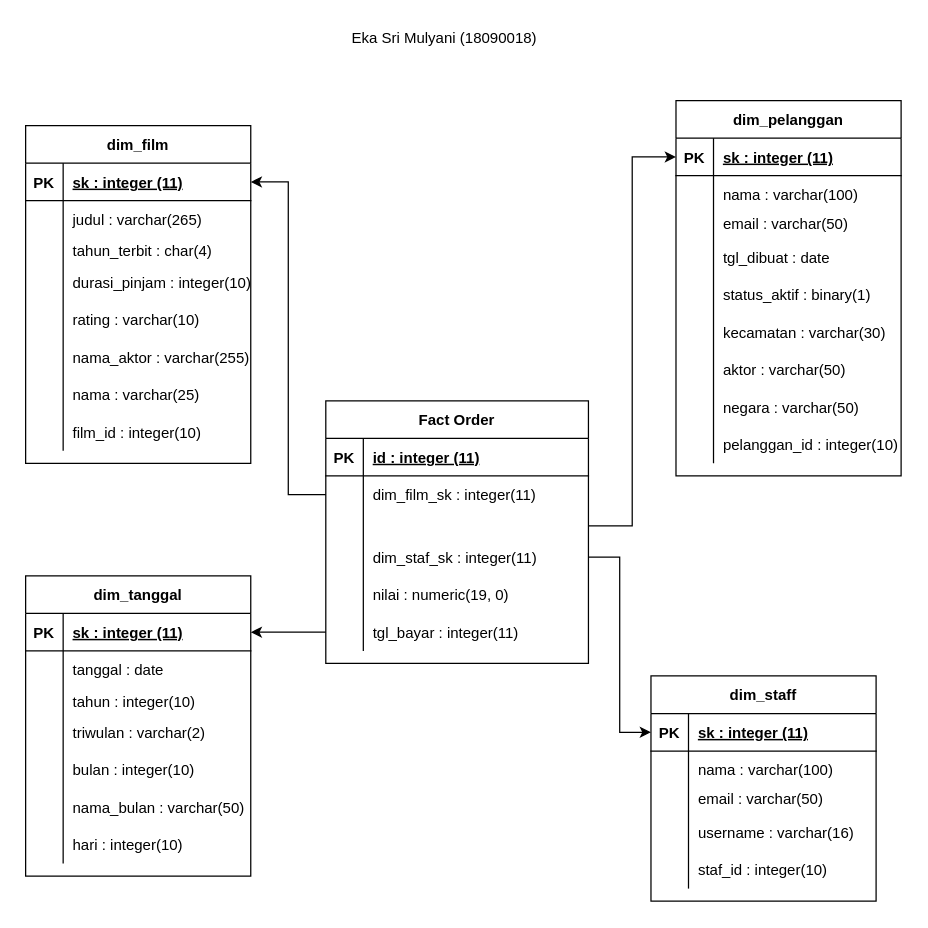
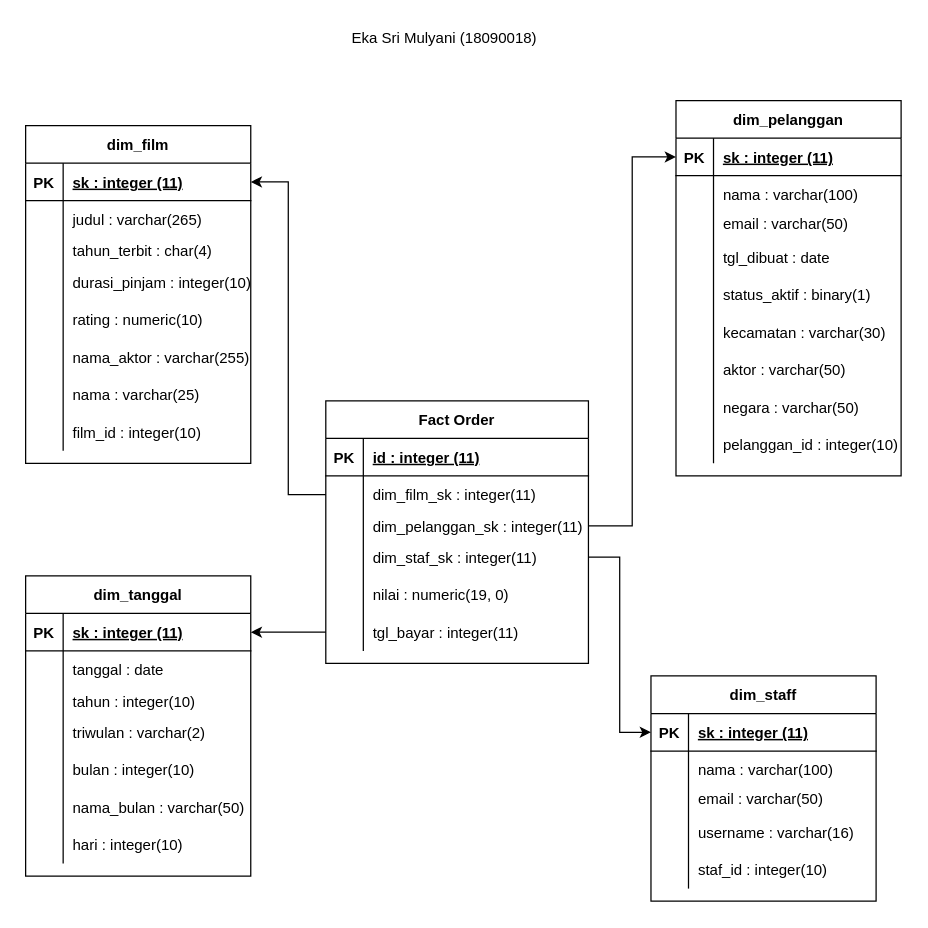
(149, 320) -> (147, 320)
none -> (476, 526)
